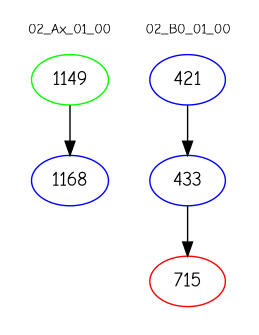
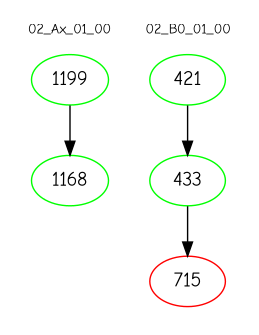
(70, 80) -> (70, 80)
(188, 80) -> (188, 80)
(70, 181) -> (70, 181)
(188, 181) -> (188, 181)
